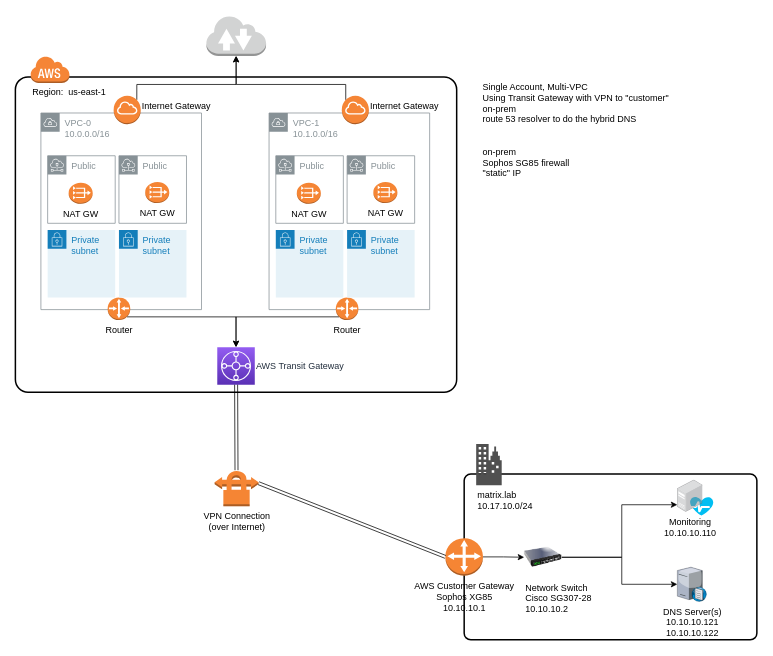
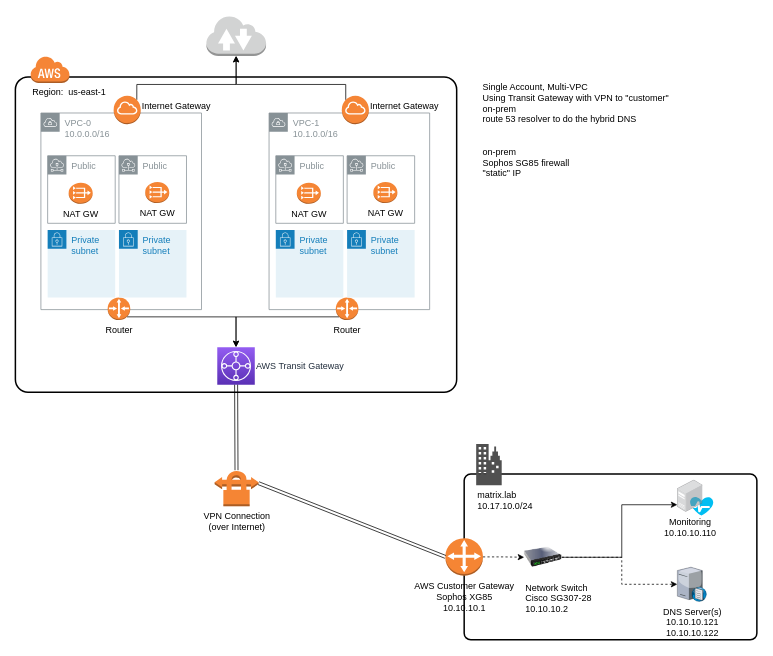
(500, 557) -> (500, 557)
(633, 584) -> (633, 584)
